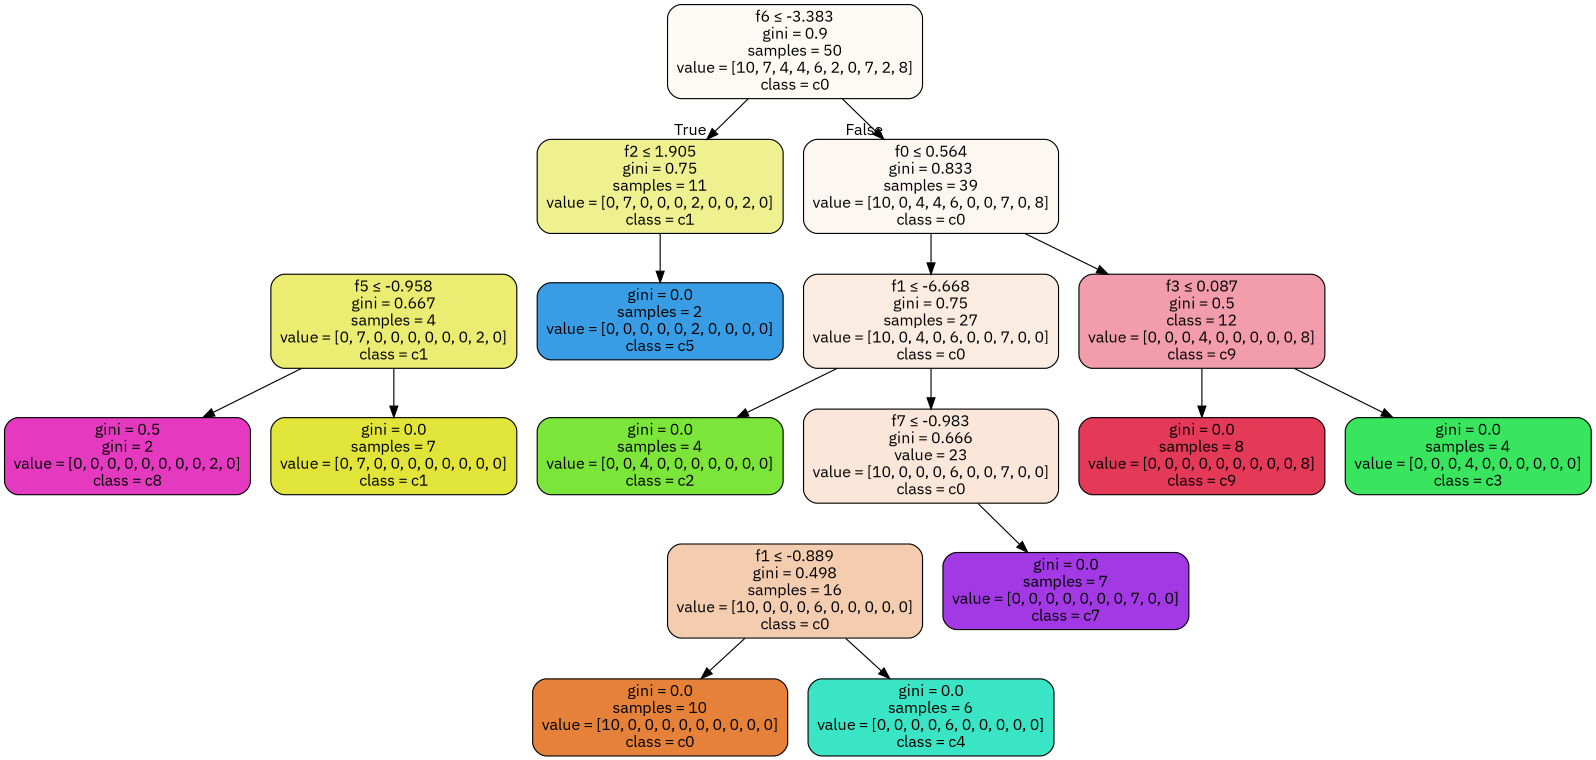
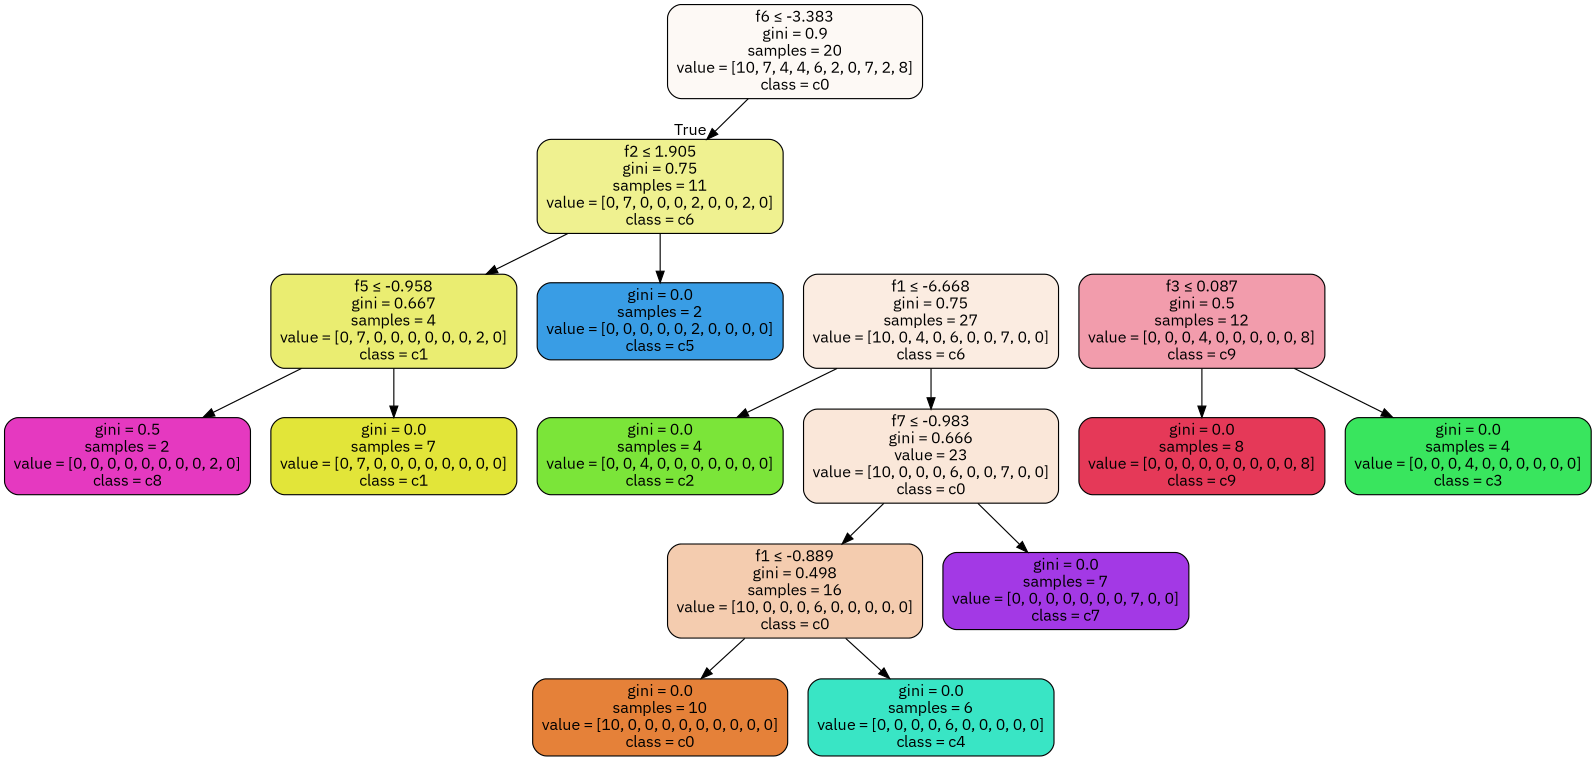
(795, 51) -> (795, 51)
(931, 186) -> none
(660, 220) -> (660, 220)
none -> (532, 251)
(1202, 321) -> (1202, 321)
(931, 355) -> (931, 355)
(128, 447) -> (128, 447)
none -> (867, 520)
